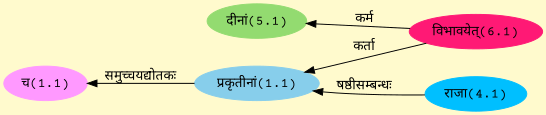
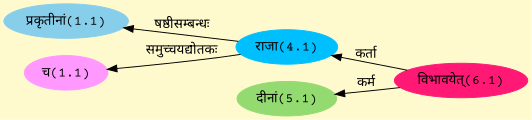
(370, 57) -> (374, 64)
(146, 83) -> (179, 62)
